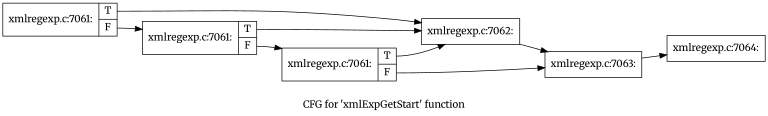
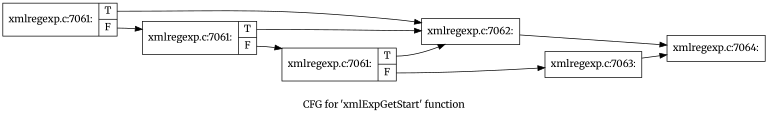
(531, 47) -> (590, 40)
